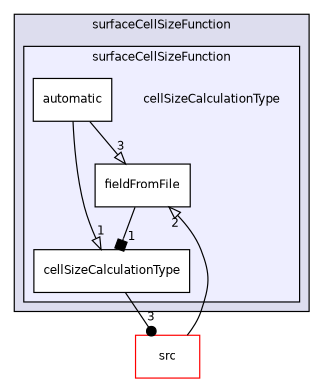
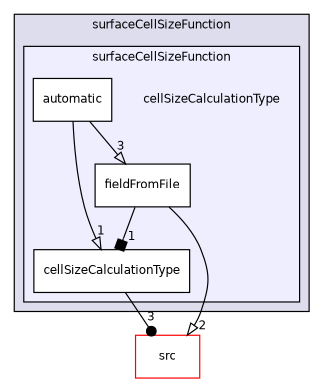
(208, 273) -> (205, 262)
